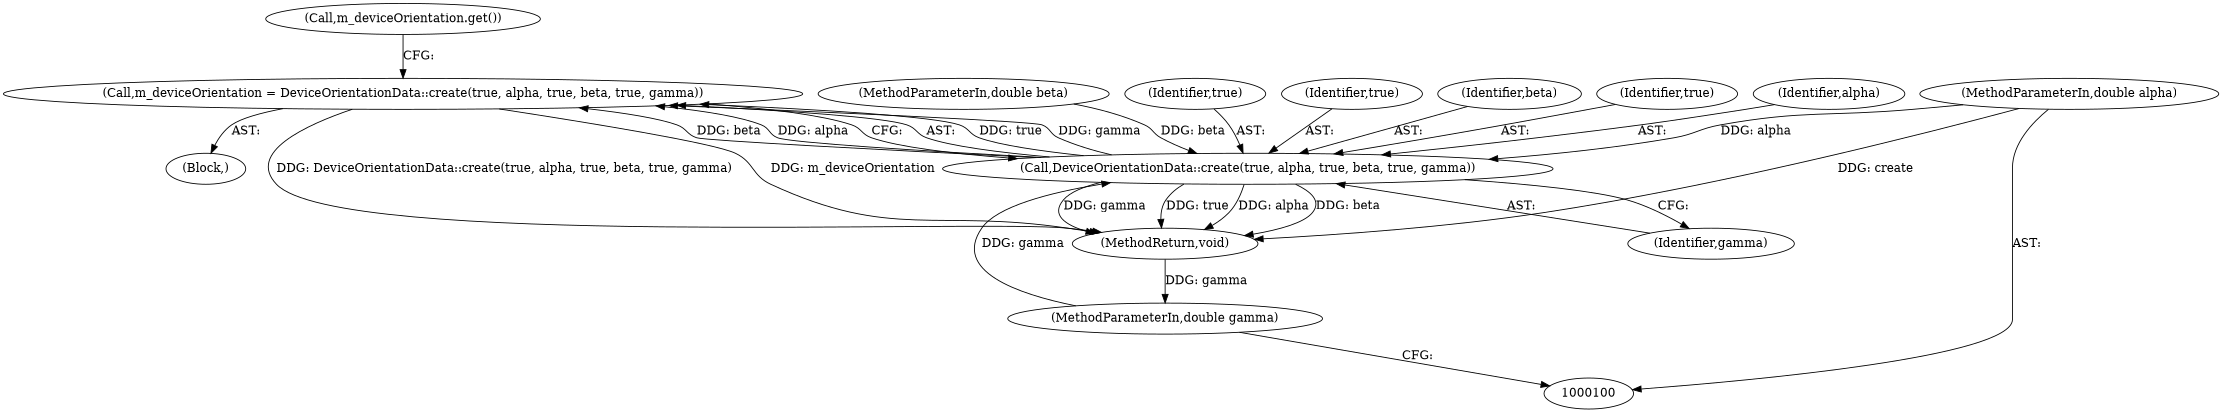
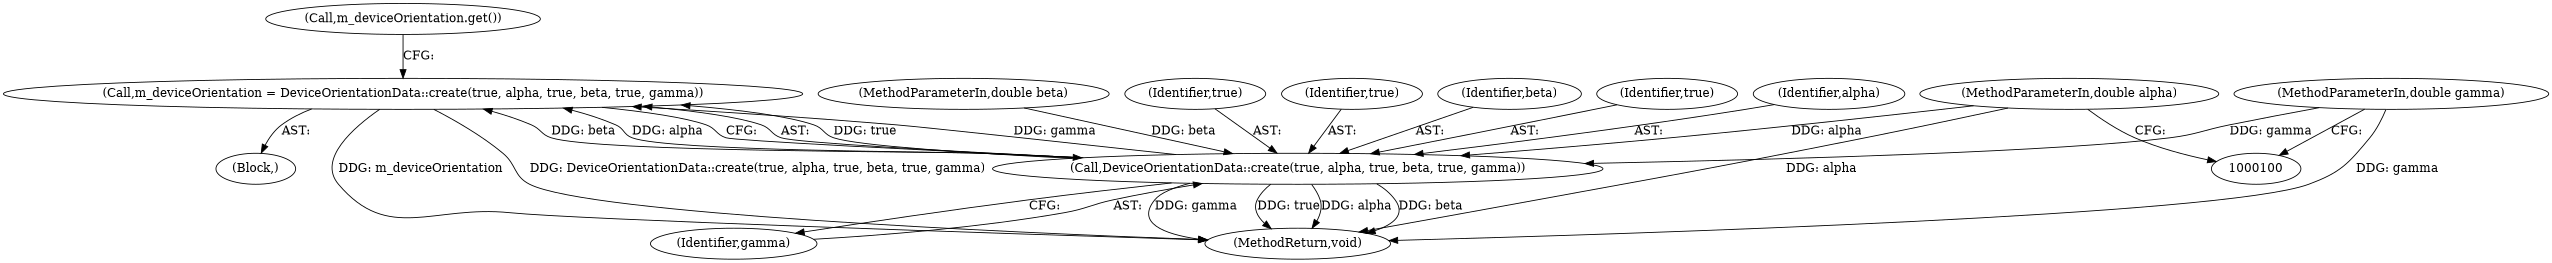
(1876, 169) -> (1821, 169)
(2029, 244) -> (2152, 131)
(1165, 277) -> (1909, 222)
